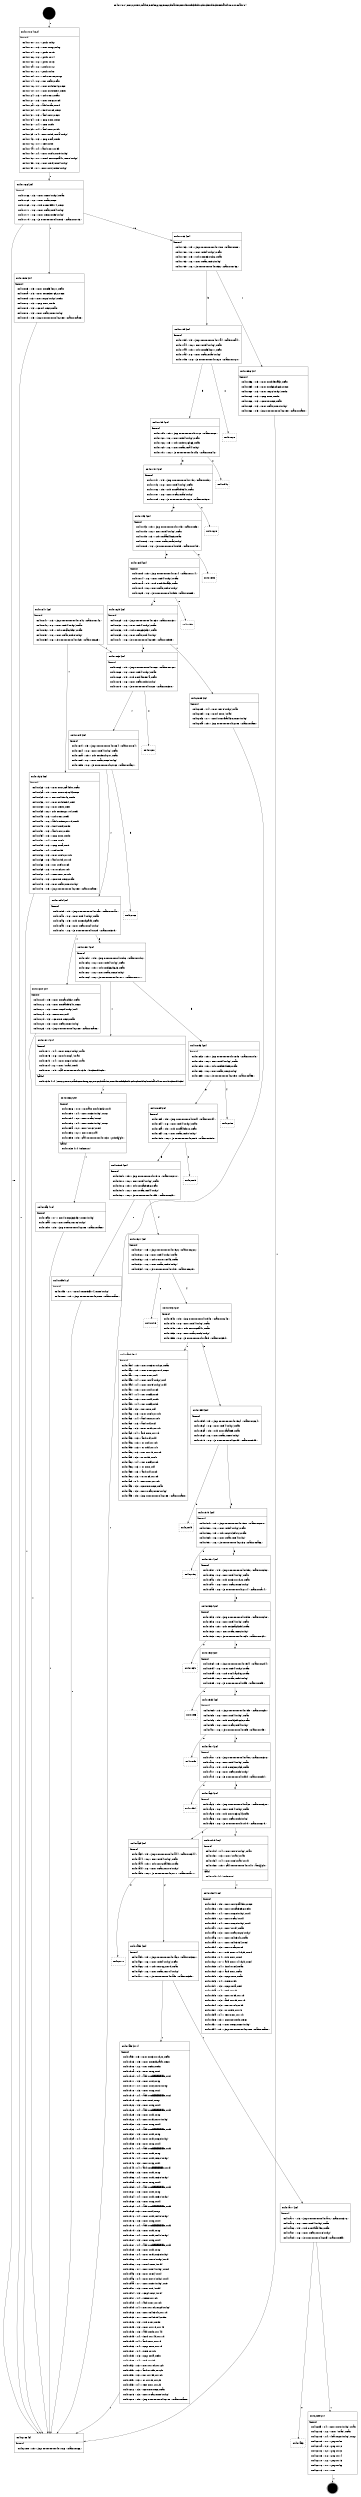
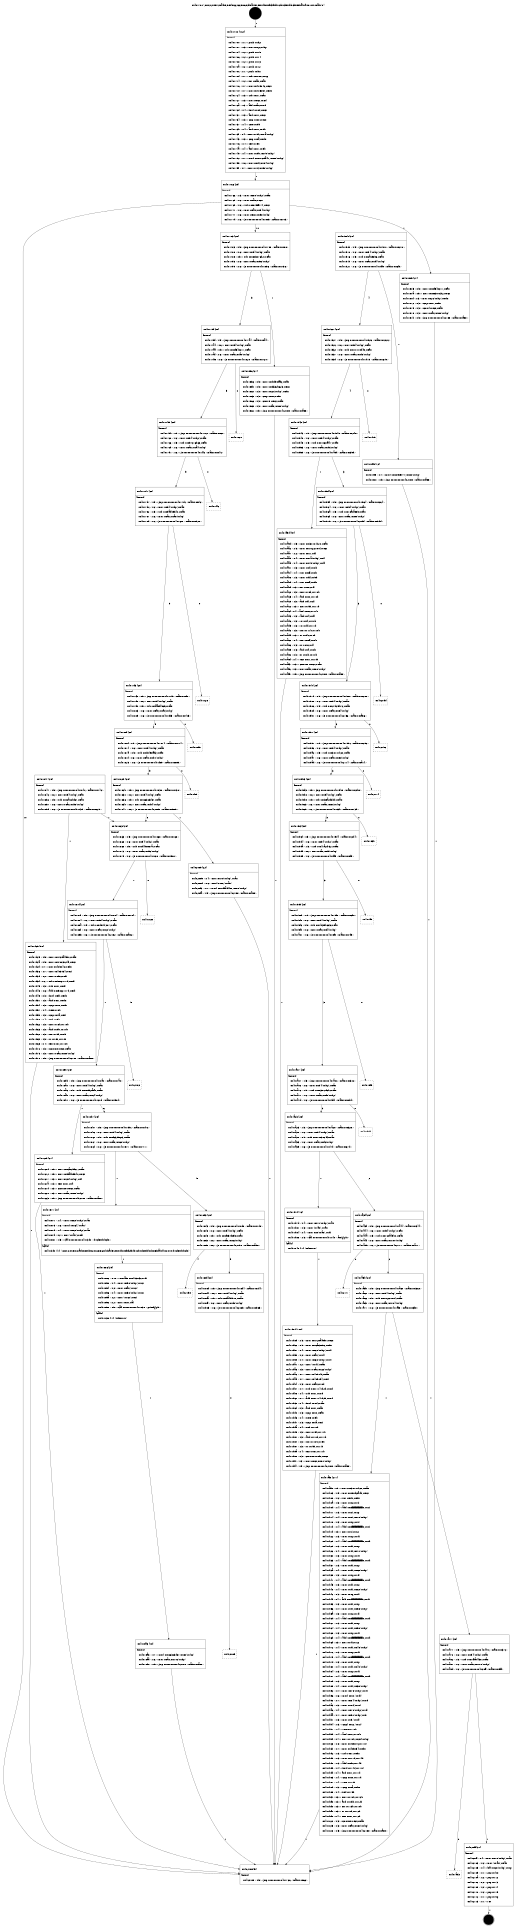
none -> (373, 794)
(164, 1151) -> none
none -> (280, 1271)
none -> (303, 1668)
